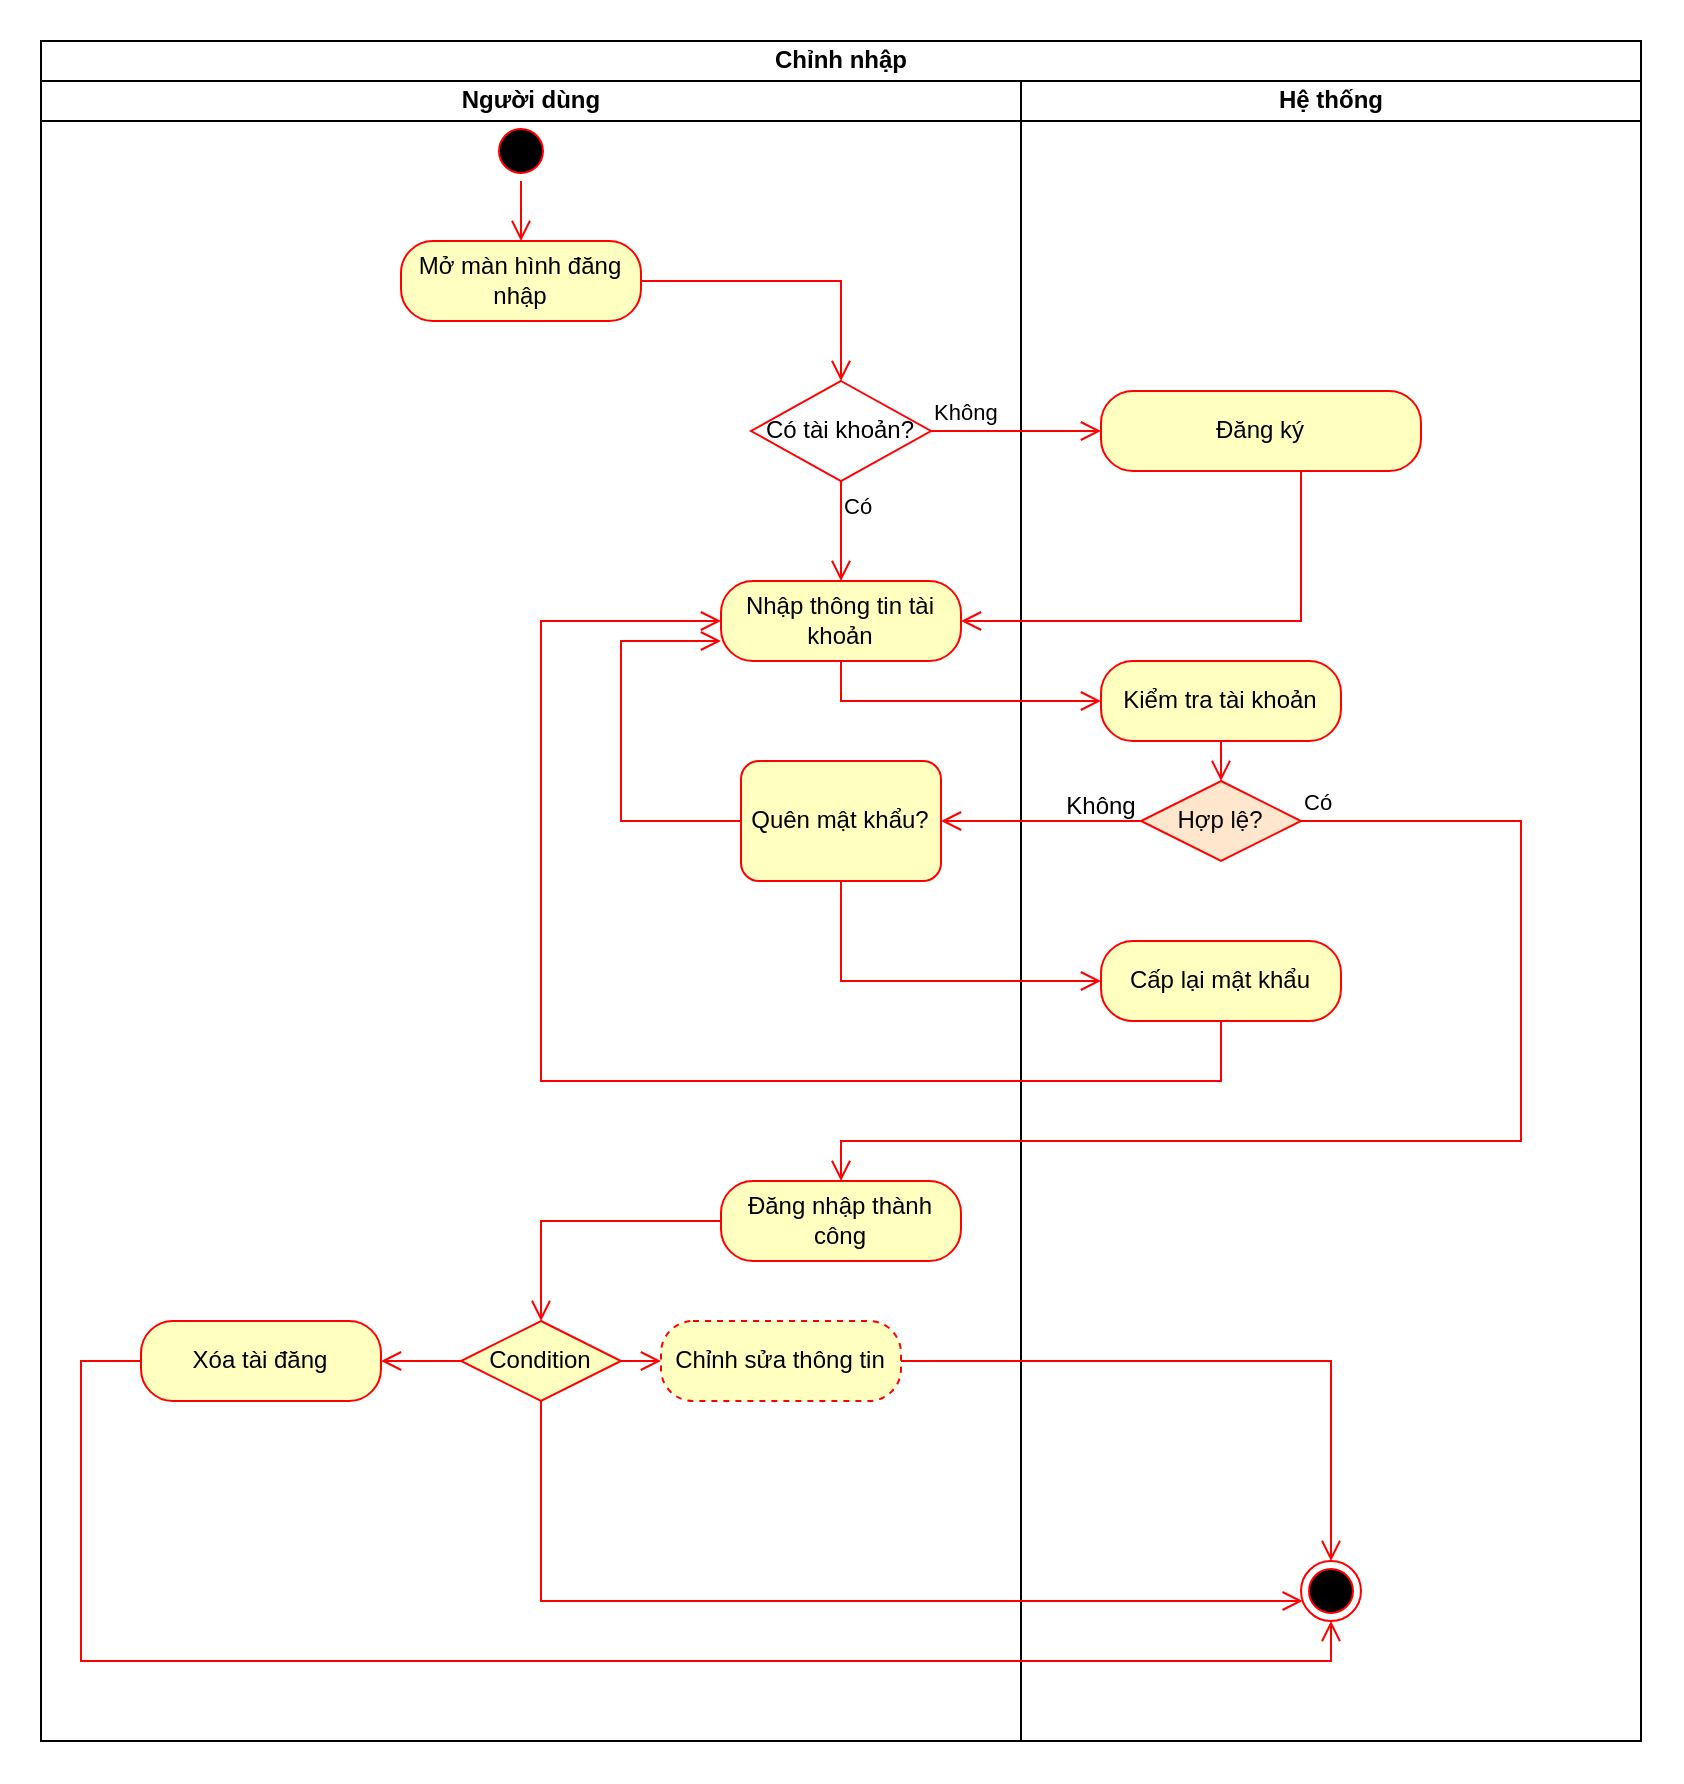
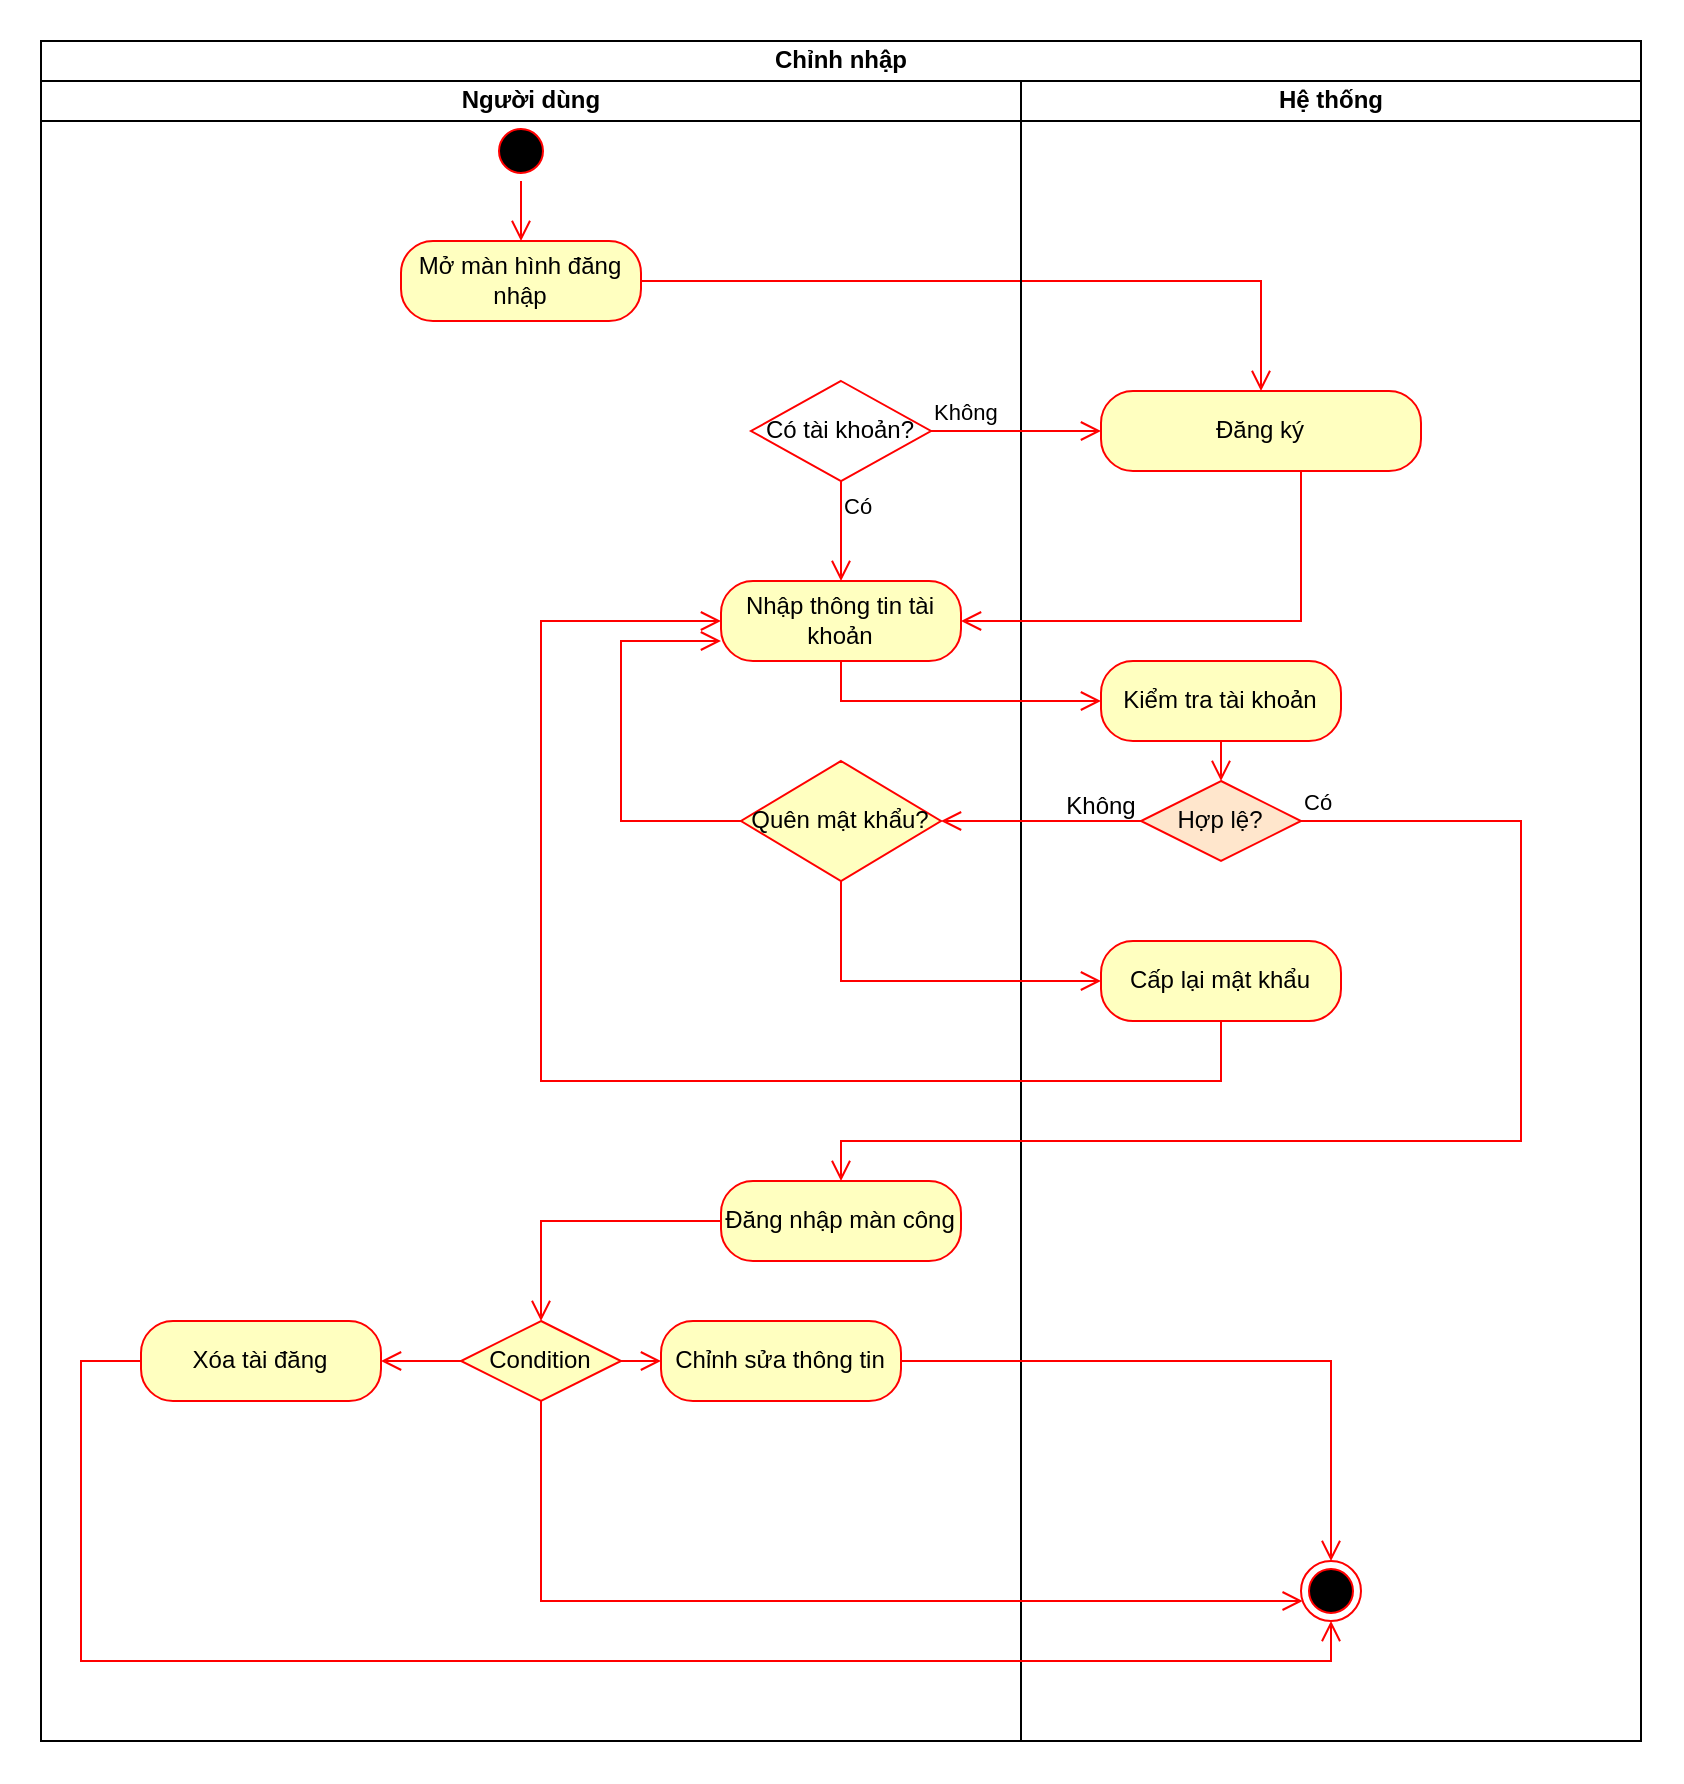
(841, 327) -> (1195, 281)
(841, 821) -> (841, 821)
(841, 1221) -> (841, 1221)
(781, 1361) -> (781, 1361)
